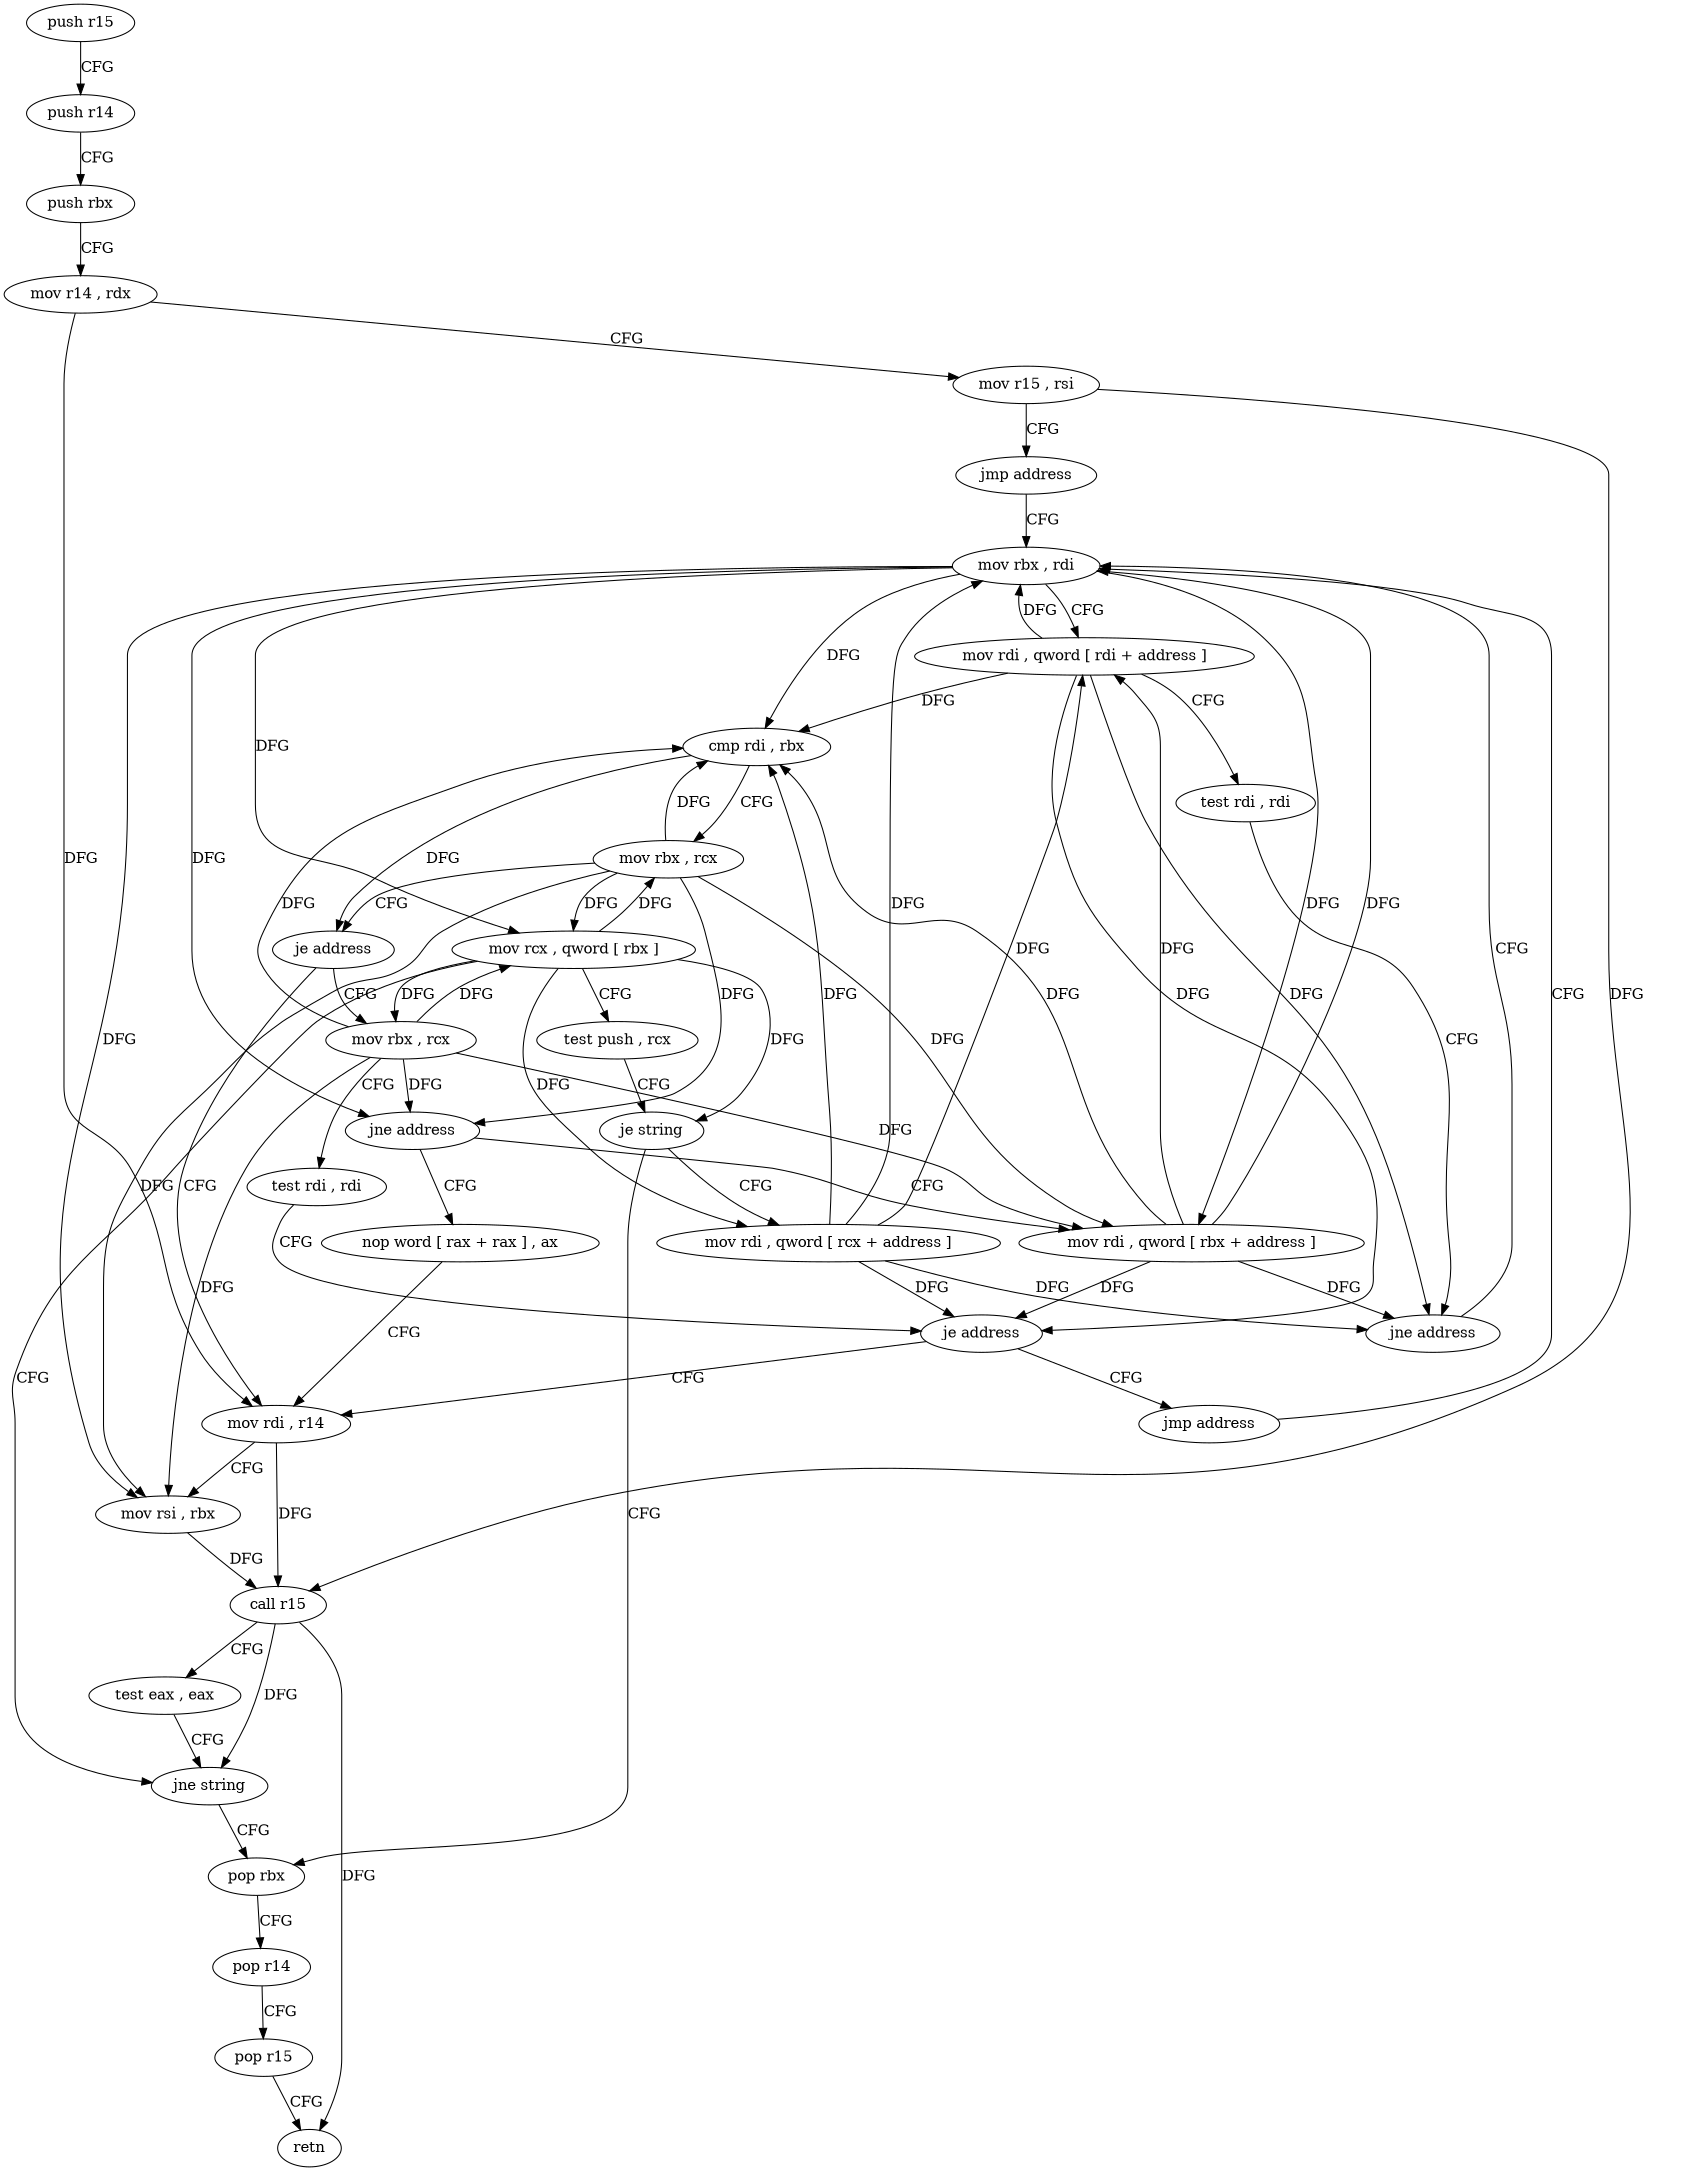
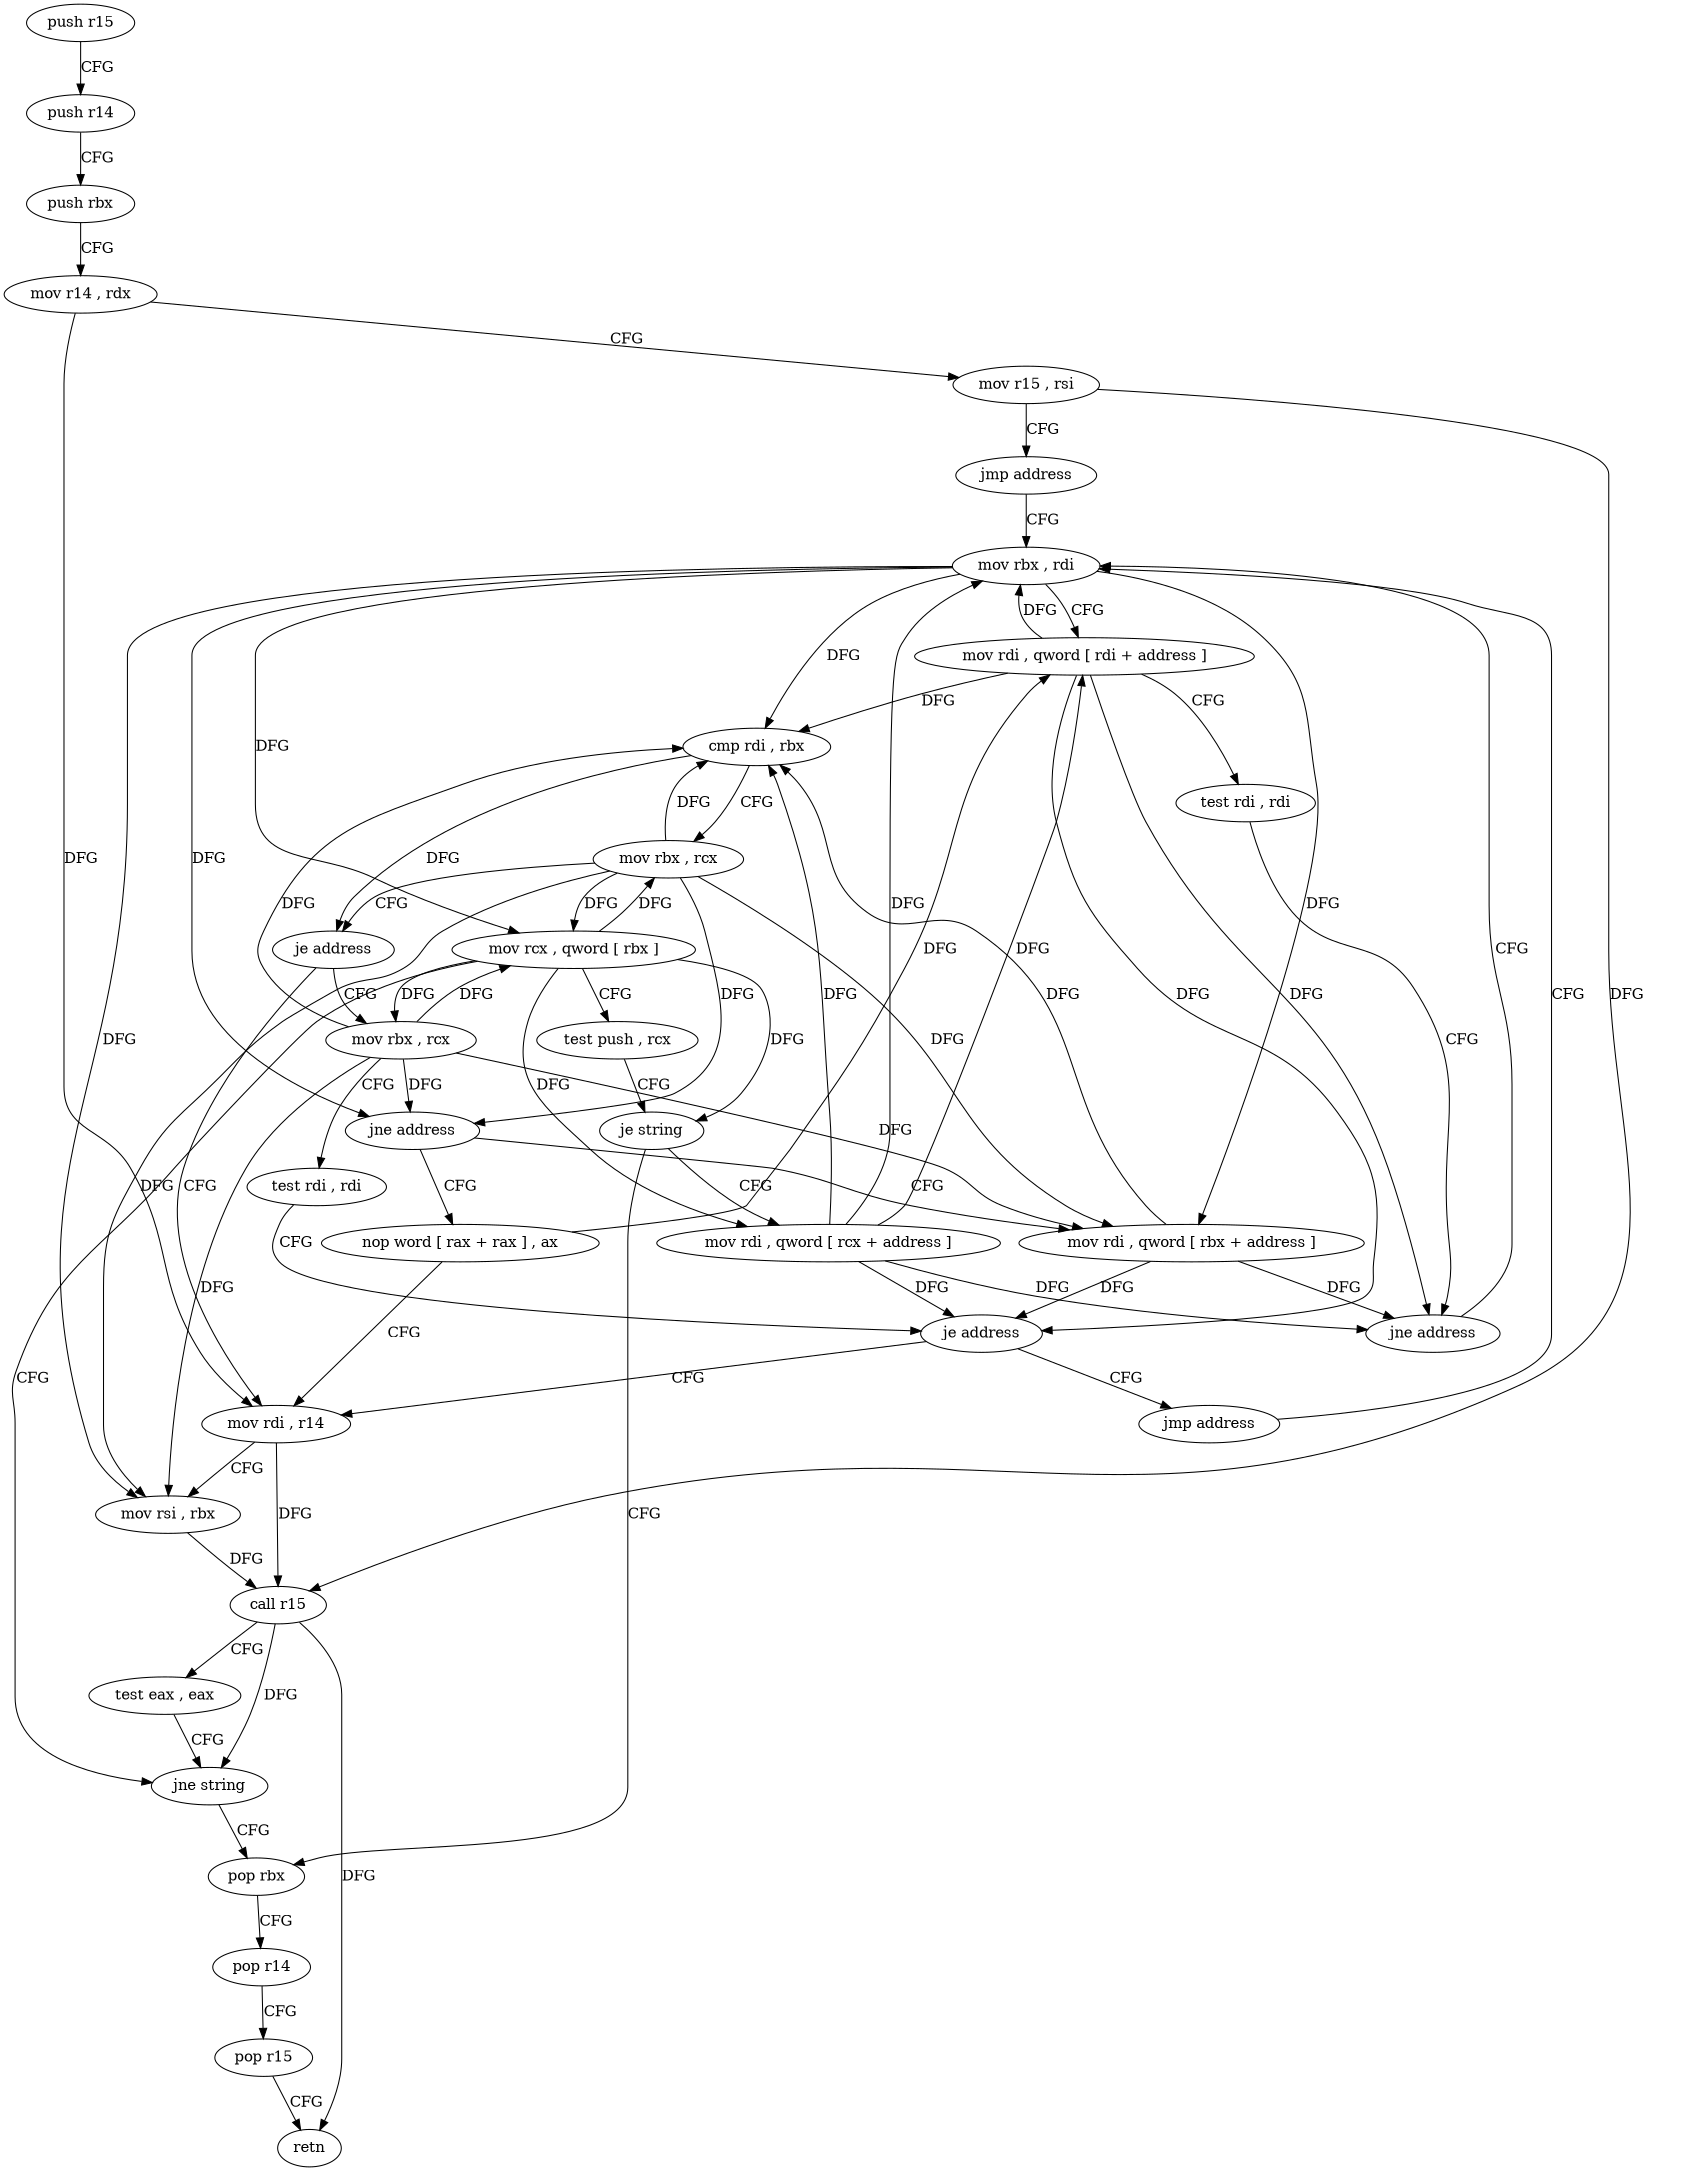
(1371, 815) -> none
(1160, 948) -> (870, 1030)
